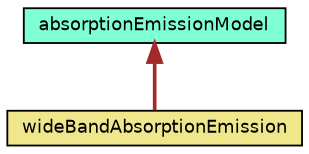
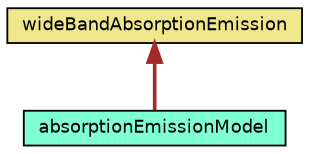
(155, 86) -> (155, 86)
